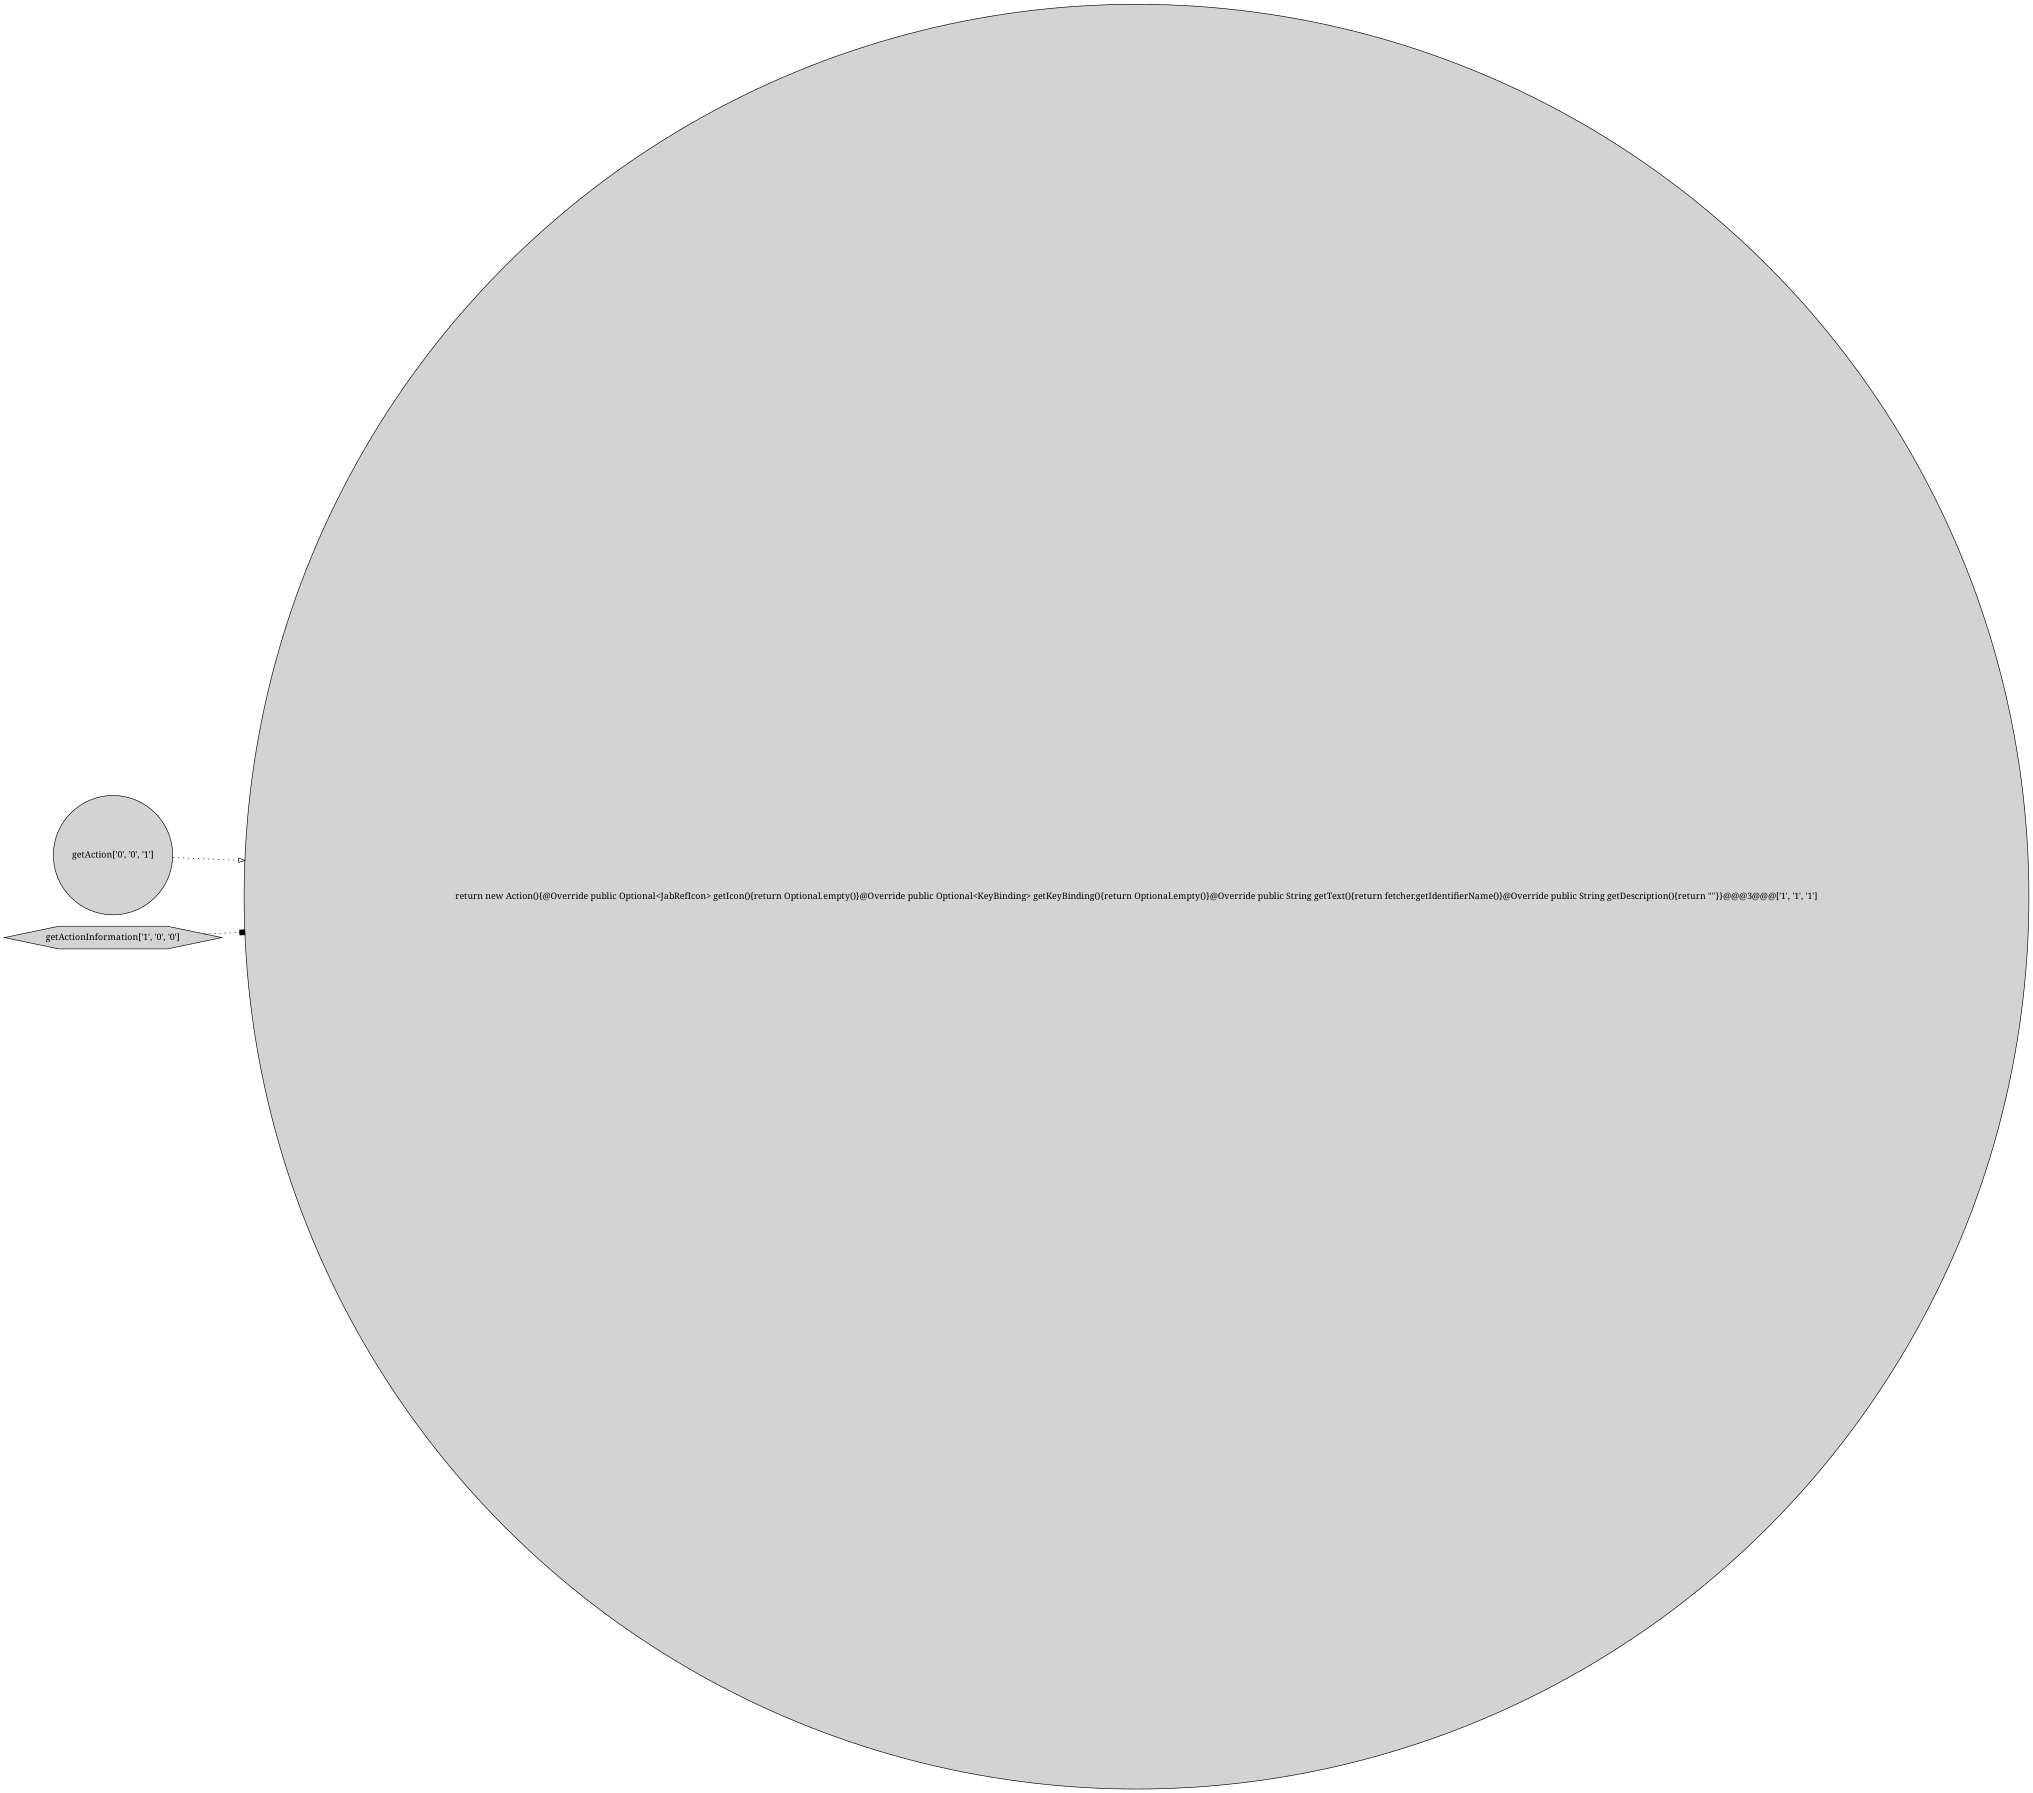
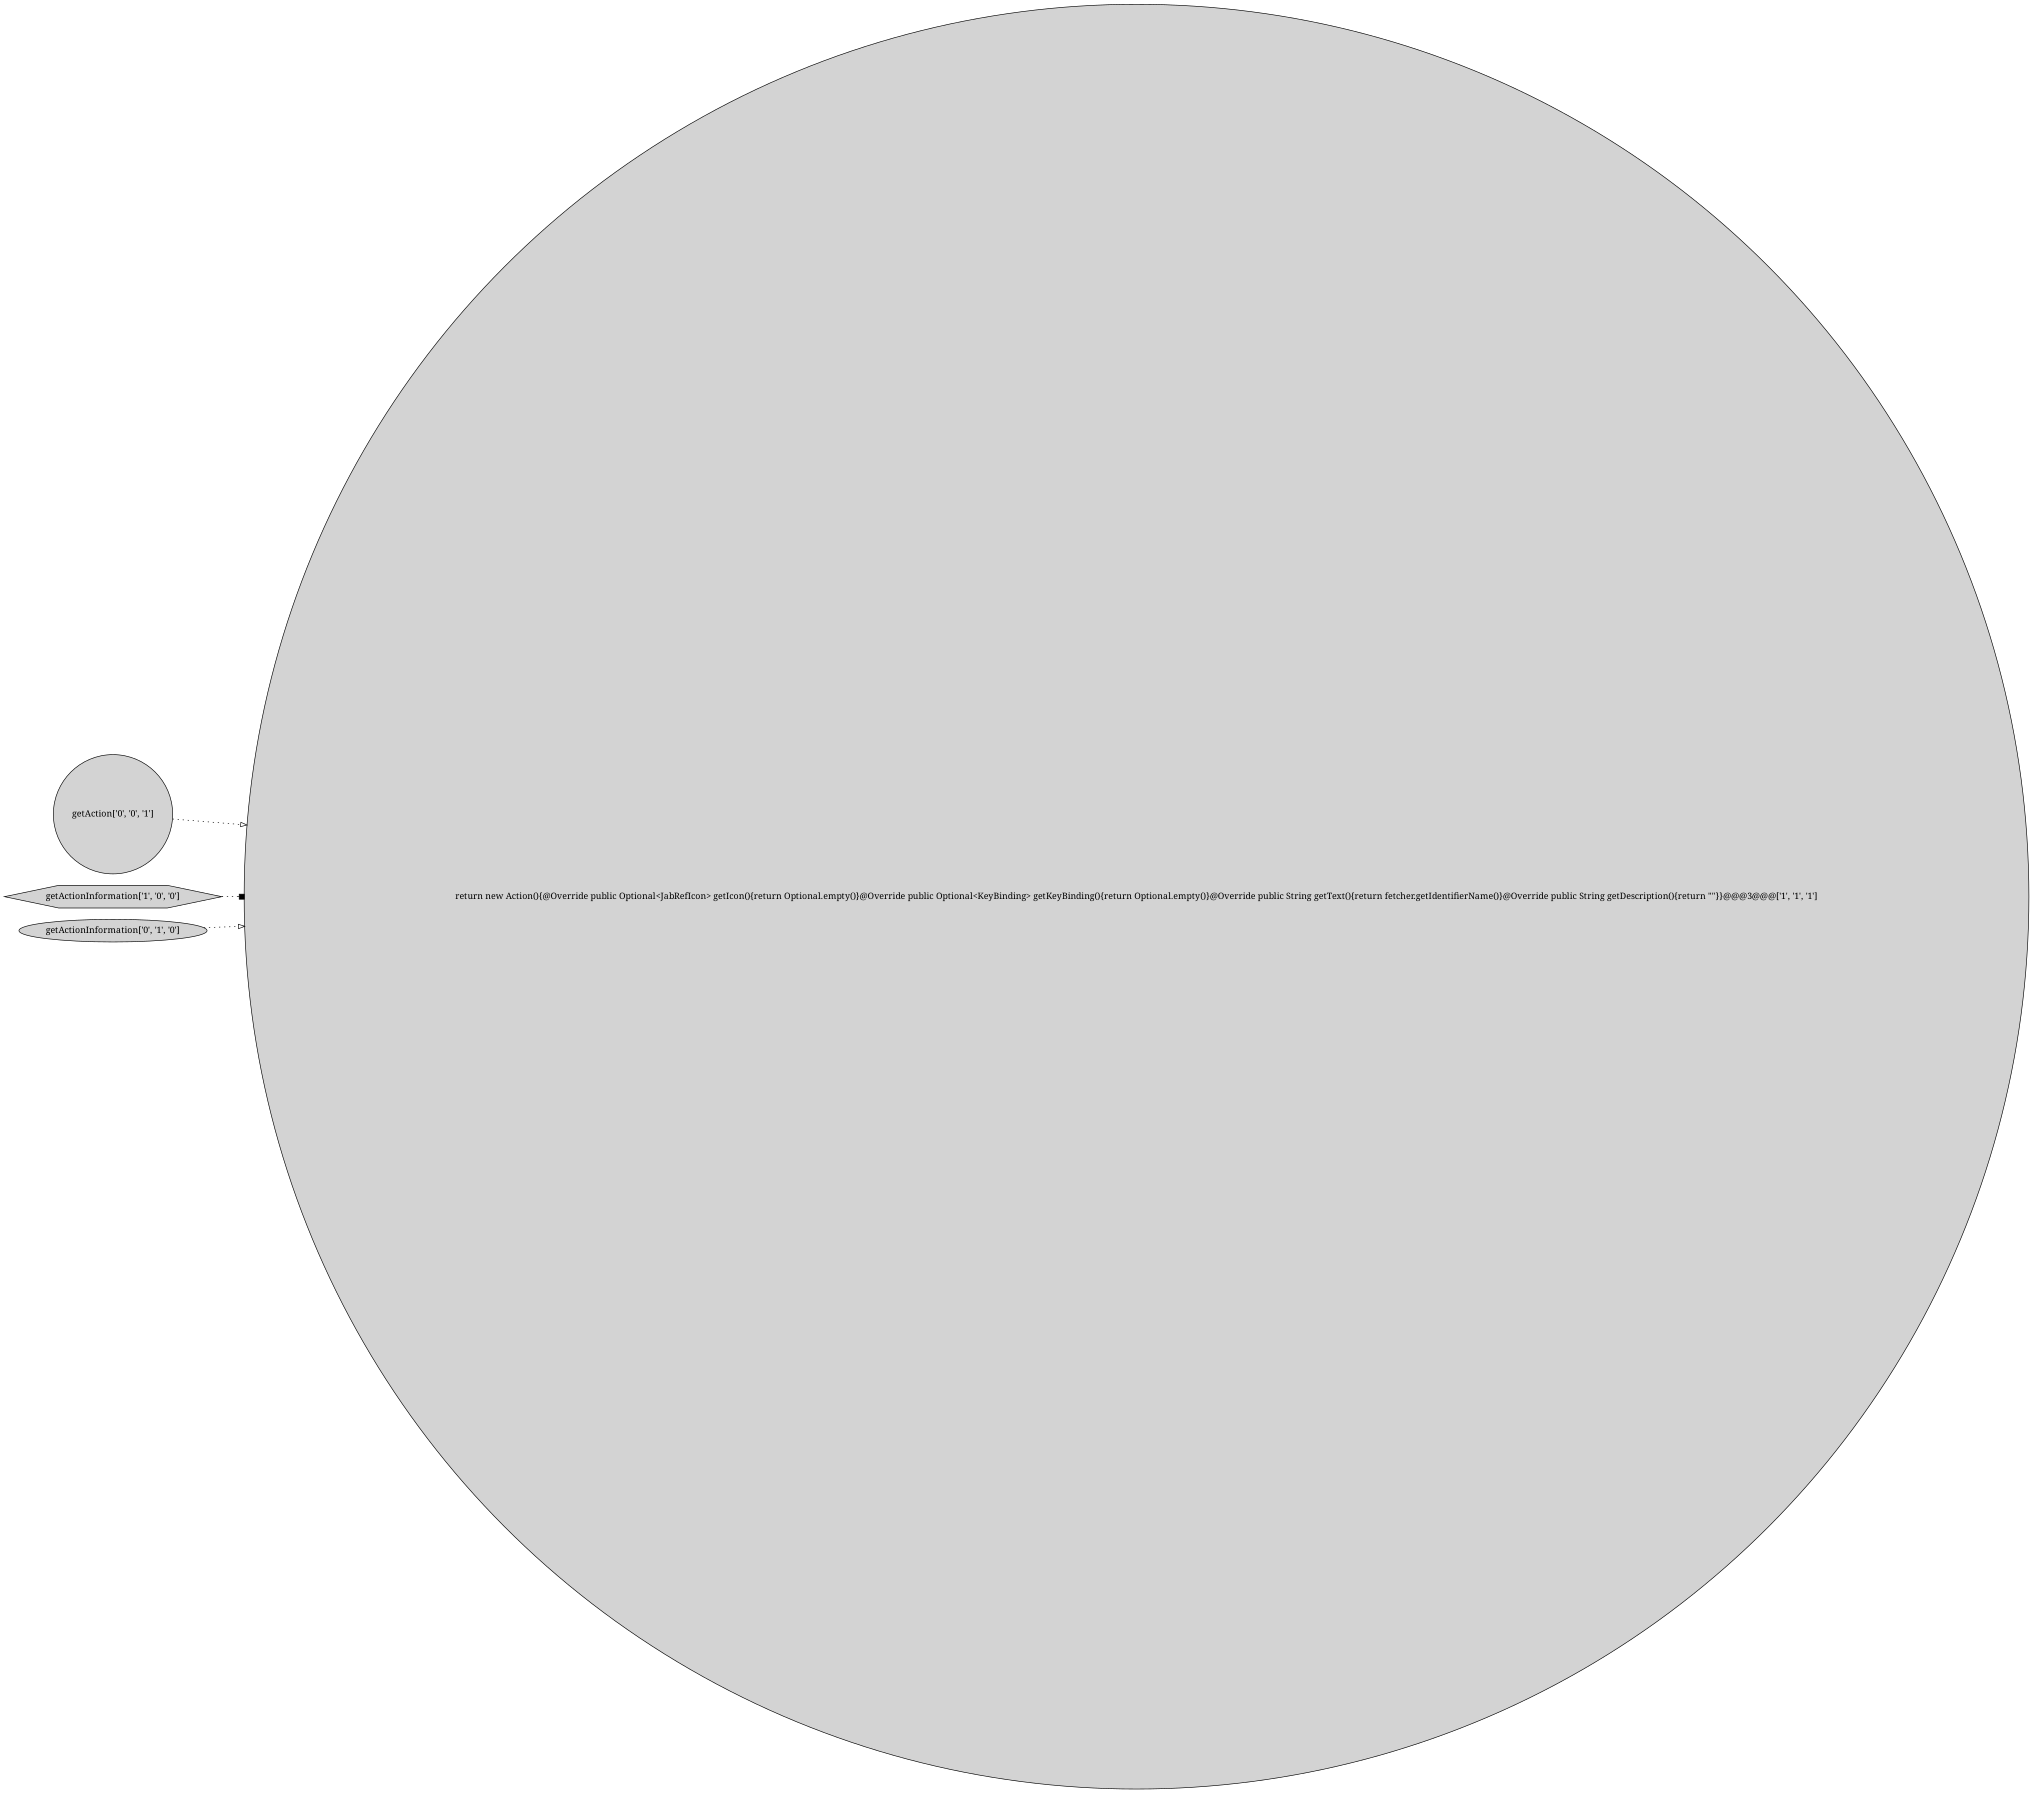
none -> (113, 931)
